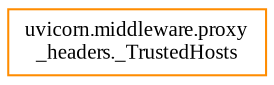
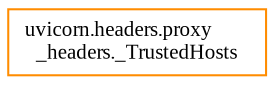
(137, 42) -> (137, 42)
